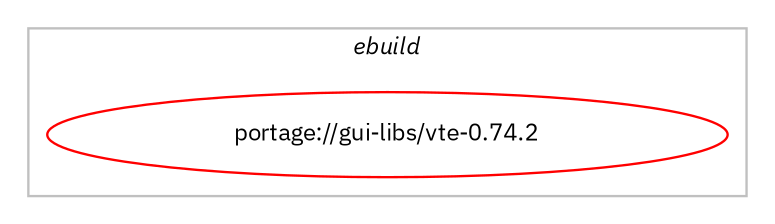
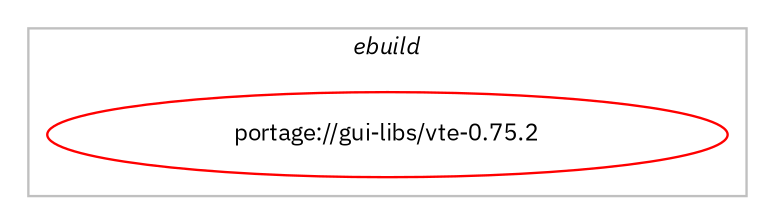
(387, 135) -> (387, 135)
